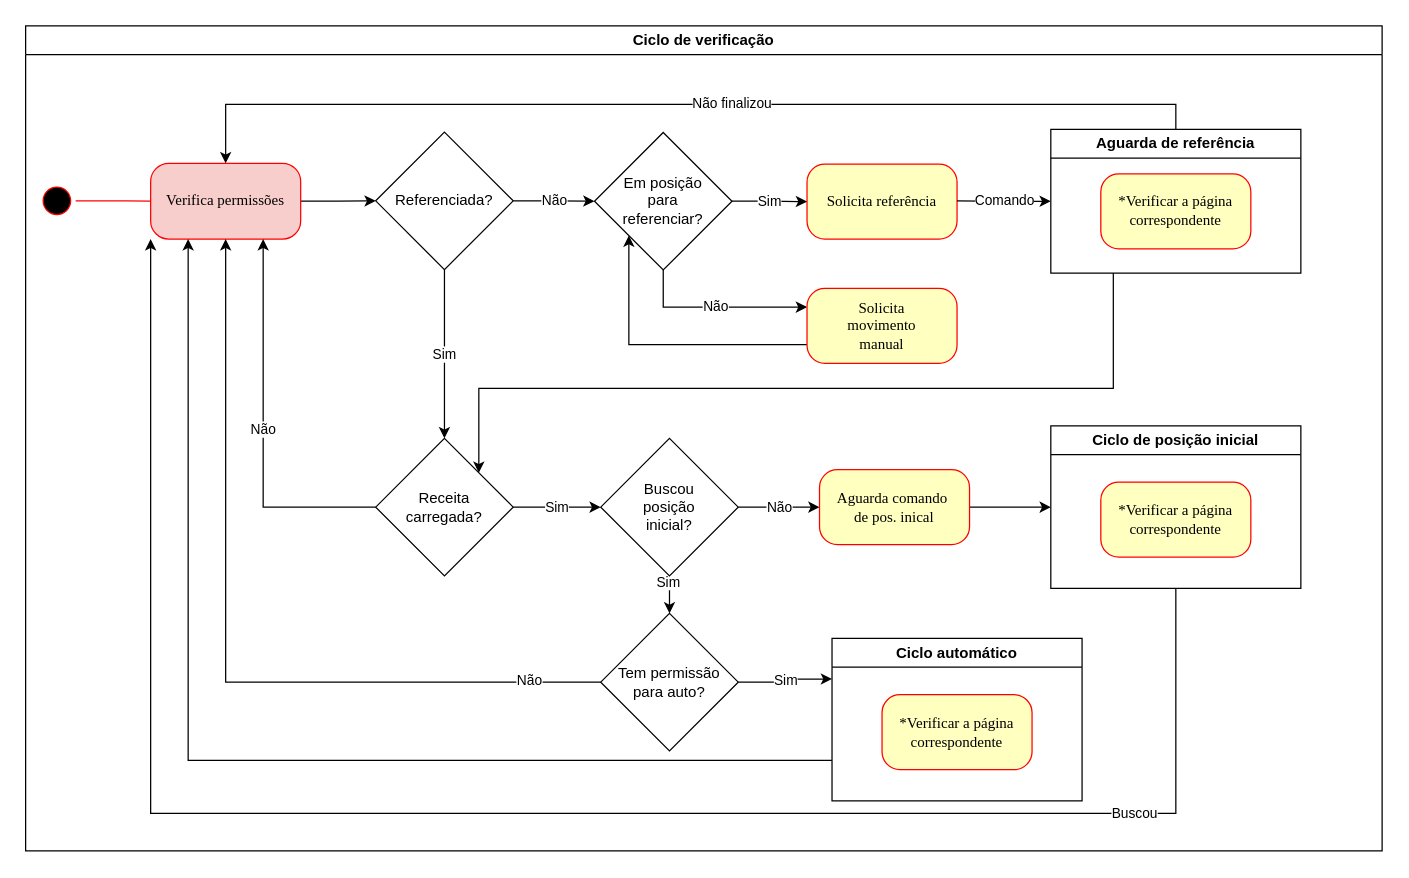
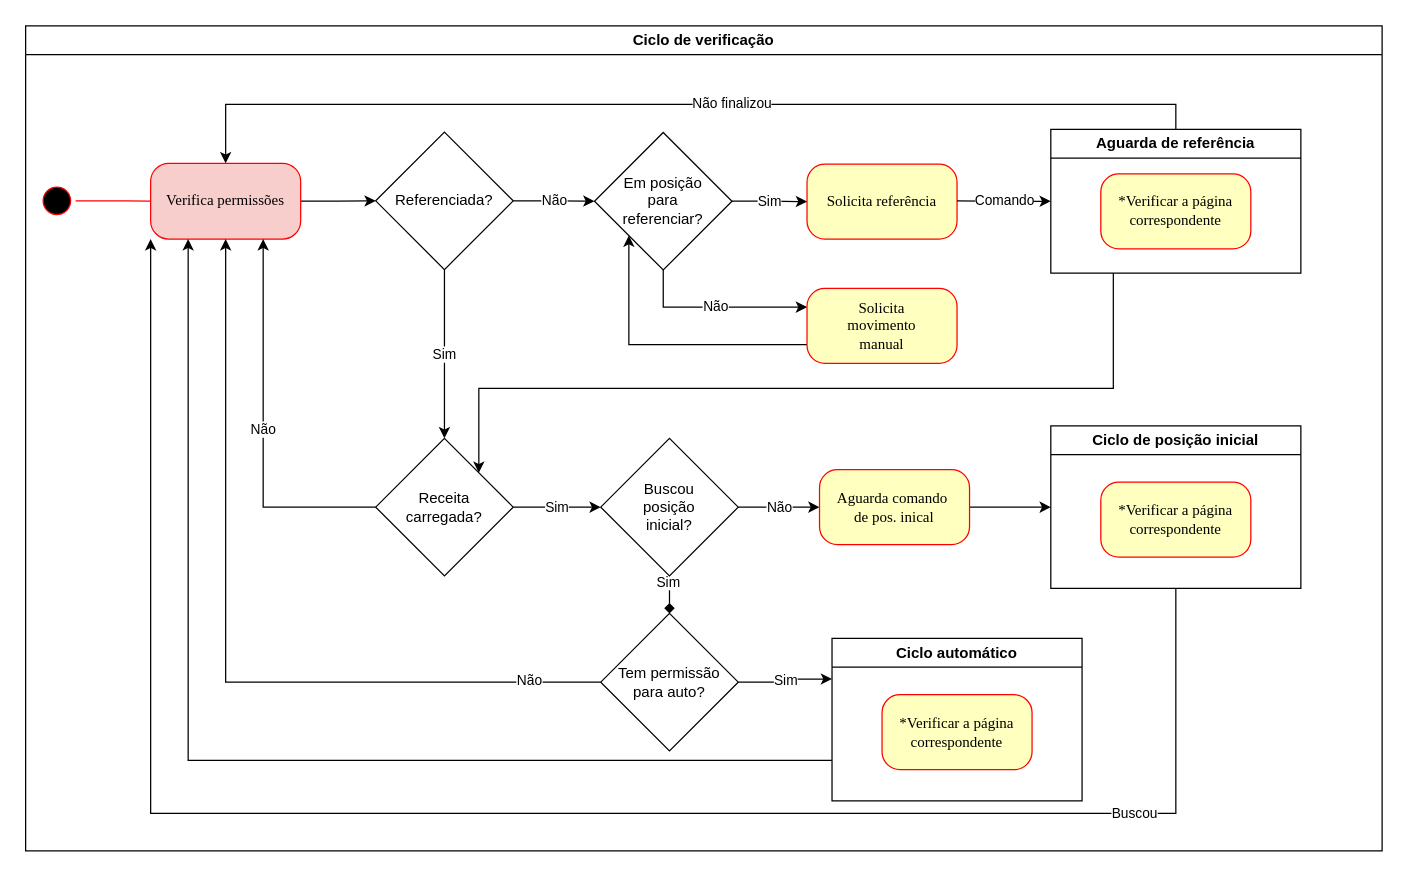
(669, 603) -> (669, 602)
